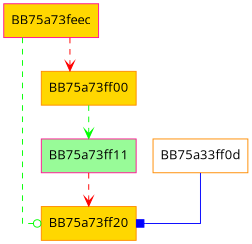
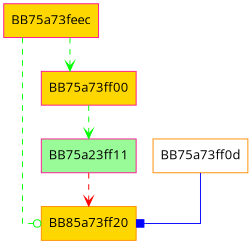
(70, 50) -> (70, 50)
(89, 88) -> (89, 88)
(89, 156) -> (89, 156)
(200, 156) -> (200, 156)
(89, 223) -> (89, 223)
